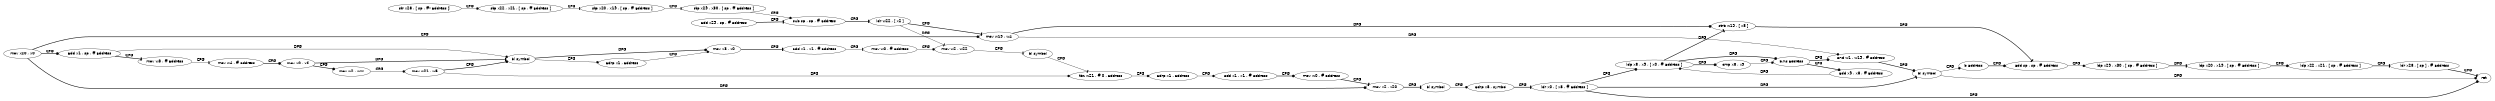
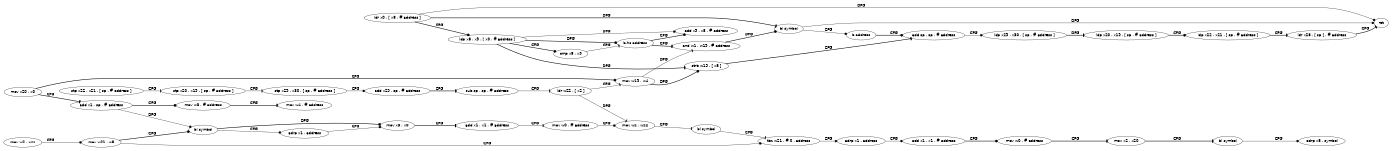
(425, 9) -> none
(770, 15) -> (355, 91)
(857, 21) -> (533, 91)
(1904, 25) -> (828, 48)
(944, 29) -> (605, 87)
(1428, 37) -> (666, 62)
(49, 54) -> (59, 98)
(128, 58) -> (153, 105)
(1818, 60) -> (661, 46)
(200, 62) -> (253, 105)
(298, 63) -> none
(1761, 63) -> (602, 49)
(814, 74) -> (487, 144)
(1756, 74) -> (597, 34)
(1522, 87) -> none
(692, 88) -> none
(2032, 97) -> (896, 8)
